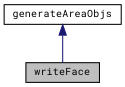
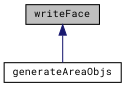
(63, 49) -> (63, 49)
